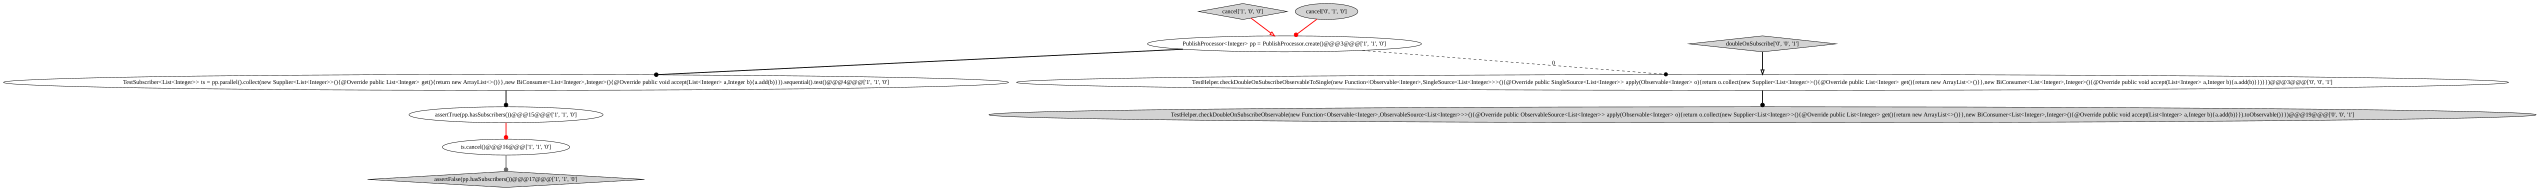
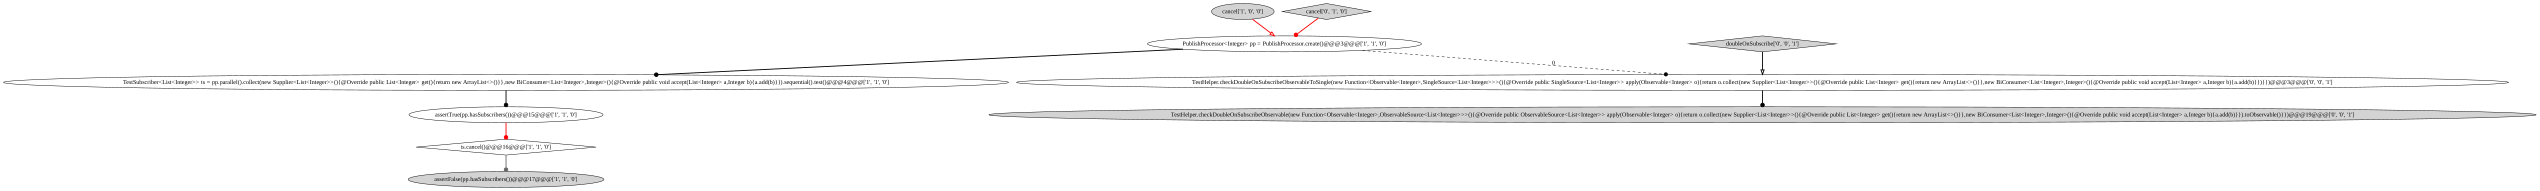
(1243, 12) -> (1243, 12)
(1327, 12) -> (1327, 12)
(506, 147) -> (506, 147)
(506, 179) -> (506, 179)
